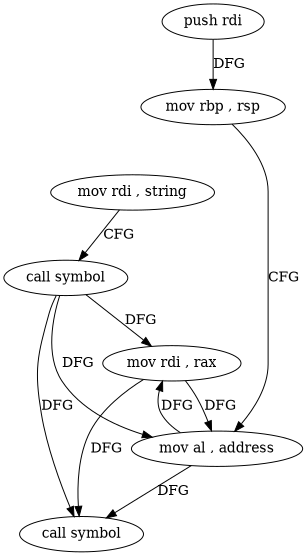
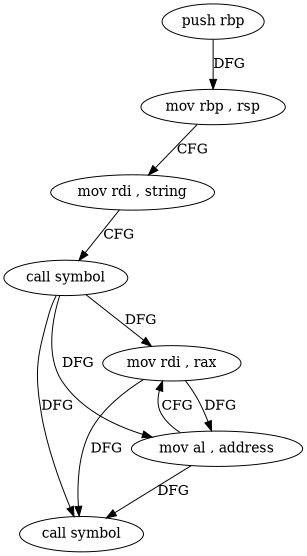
(213, 22) -> (213, 22)
(268, 272) -> (176, 146)
(177, 406) -> (177, 406)
